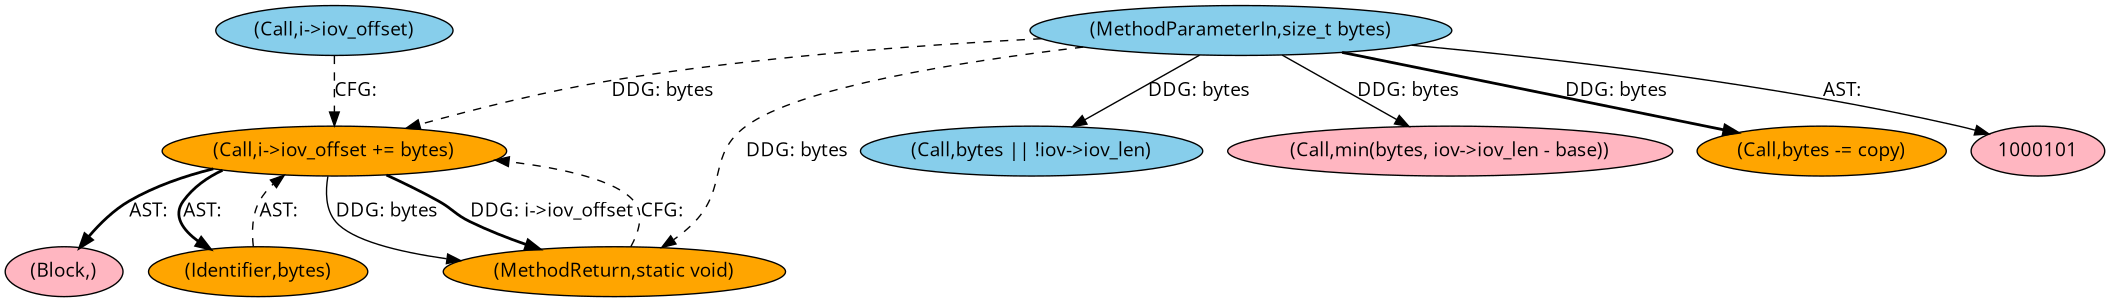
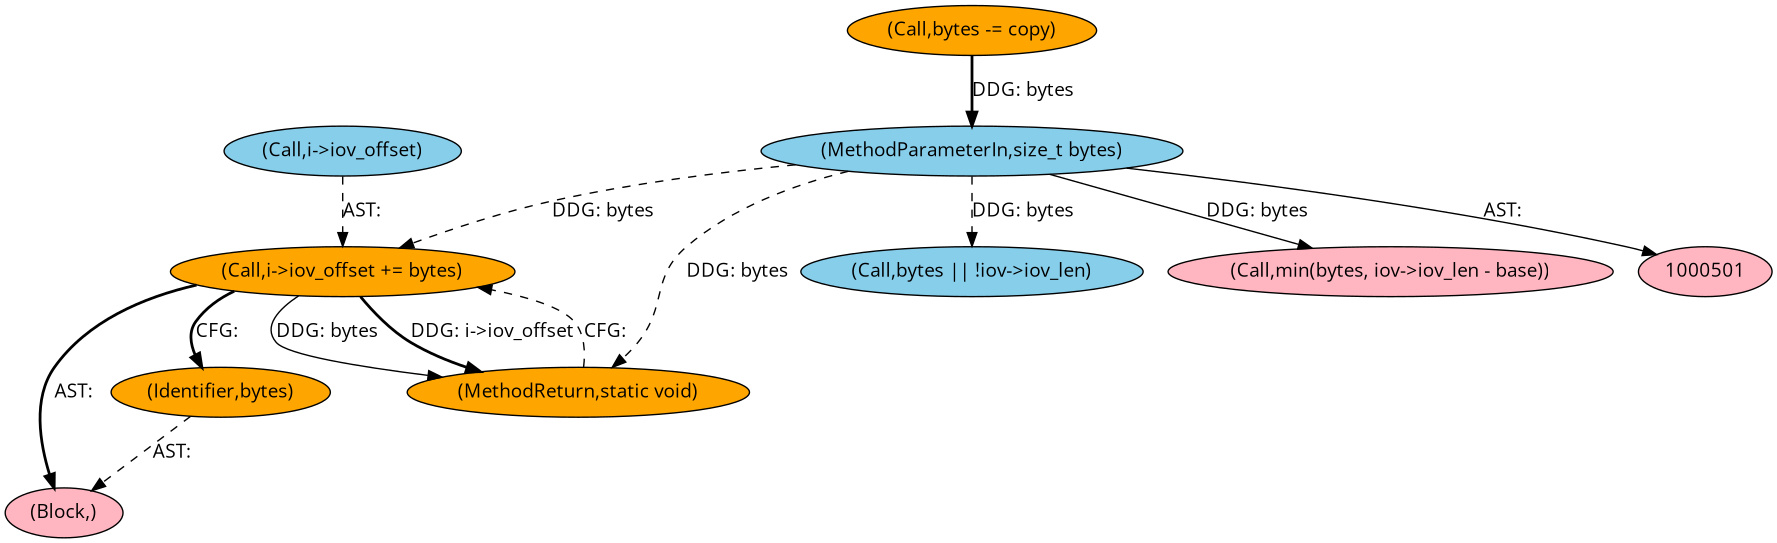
(1142, 88) -> (972, 204)
(359, 91) -> (365, 211)
(1533, 91) -> (972, 84)
(2038, 151) -> (1705, 272)
(205, 211) -> (220, 332)
(255, 212) -> (147, 449)
